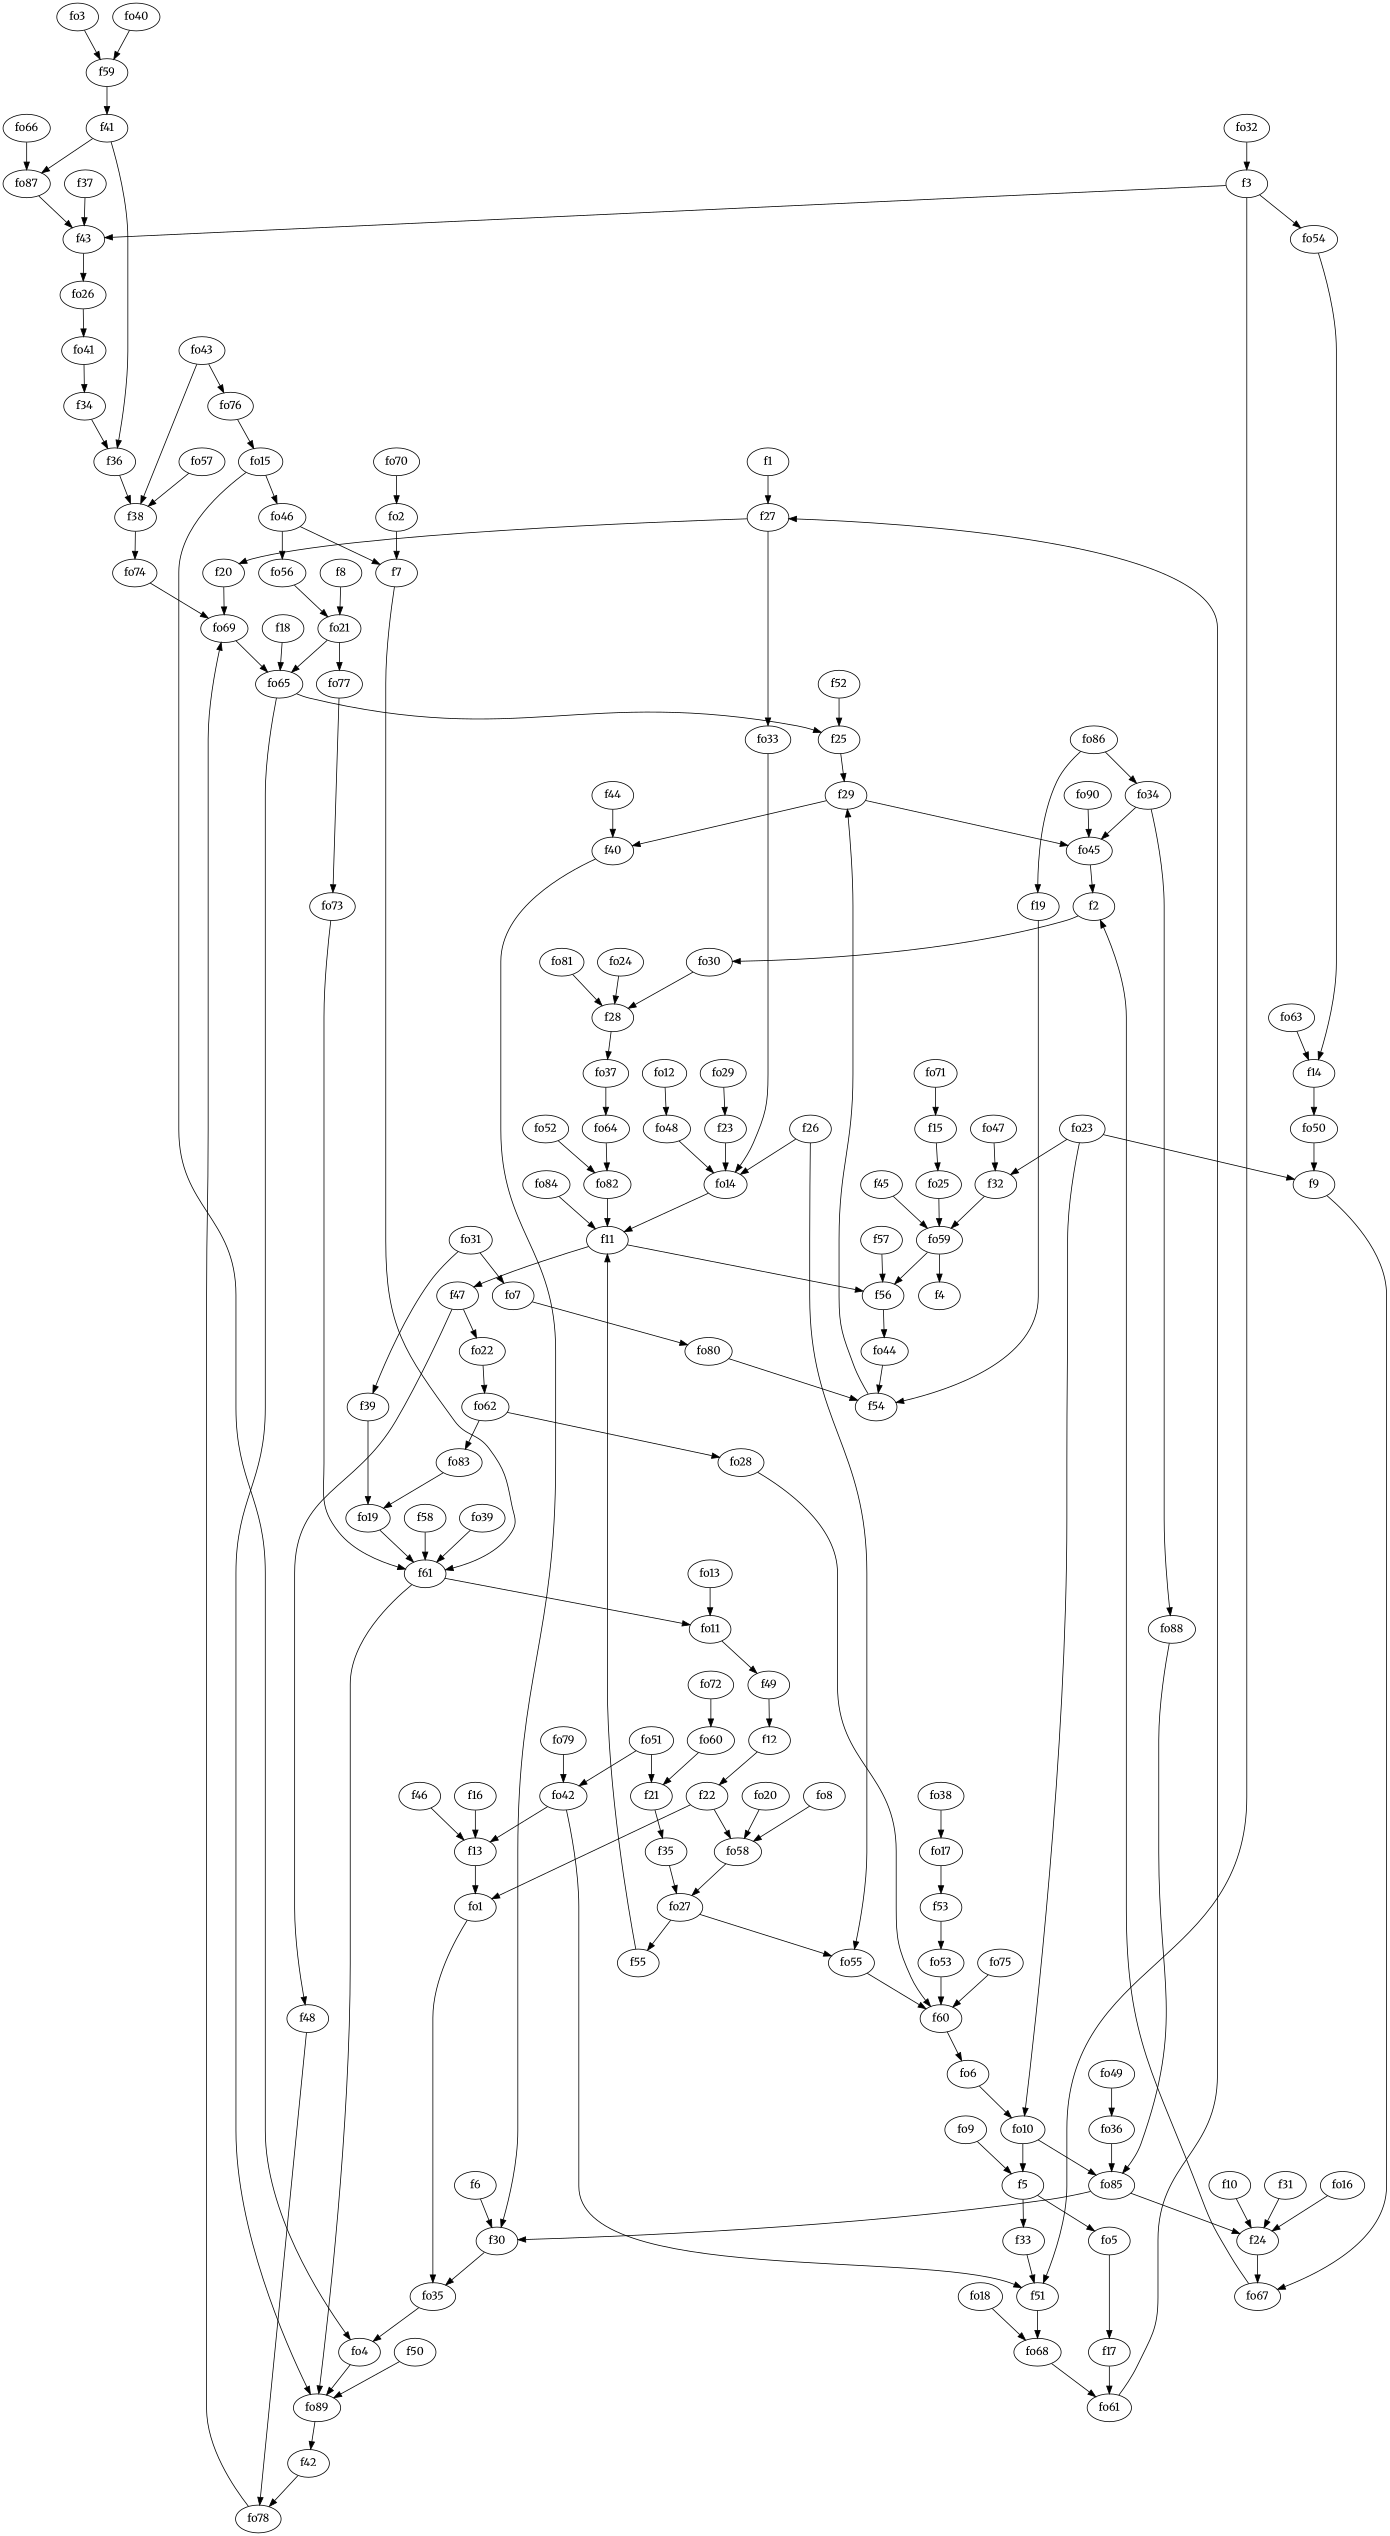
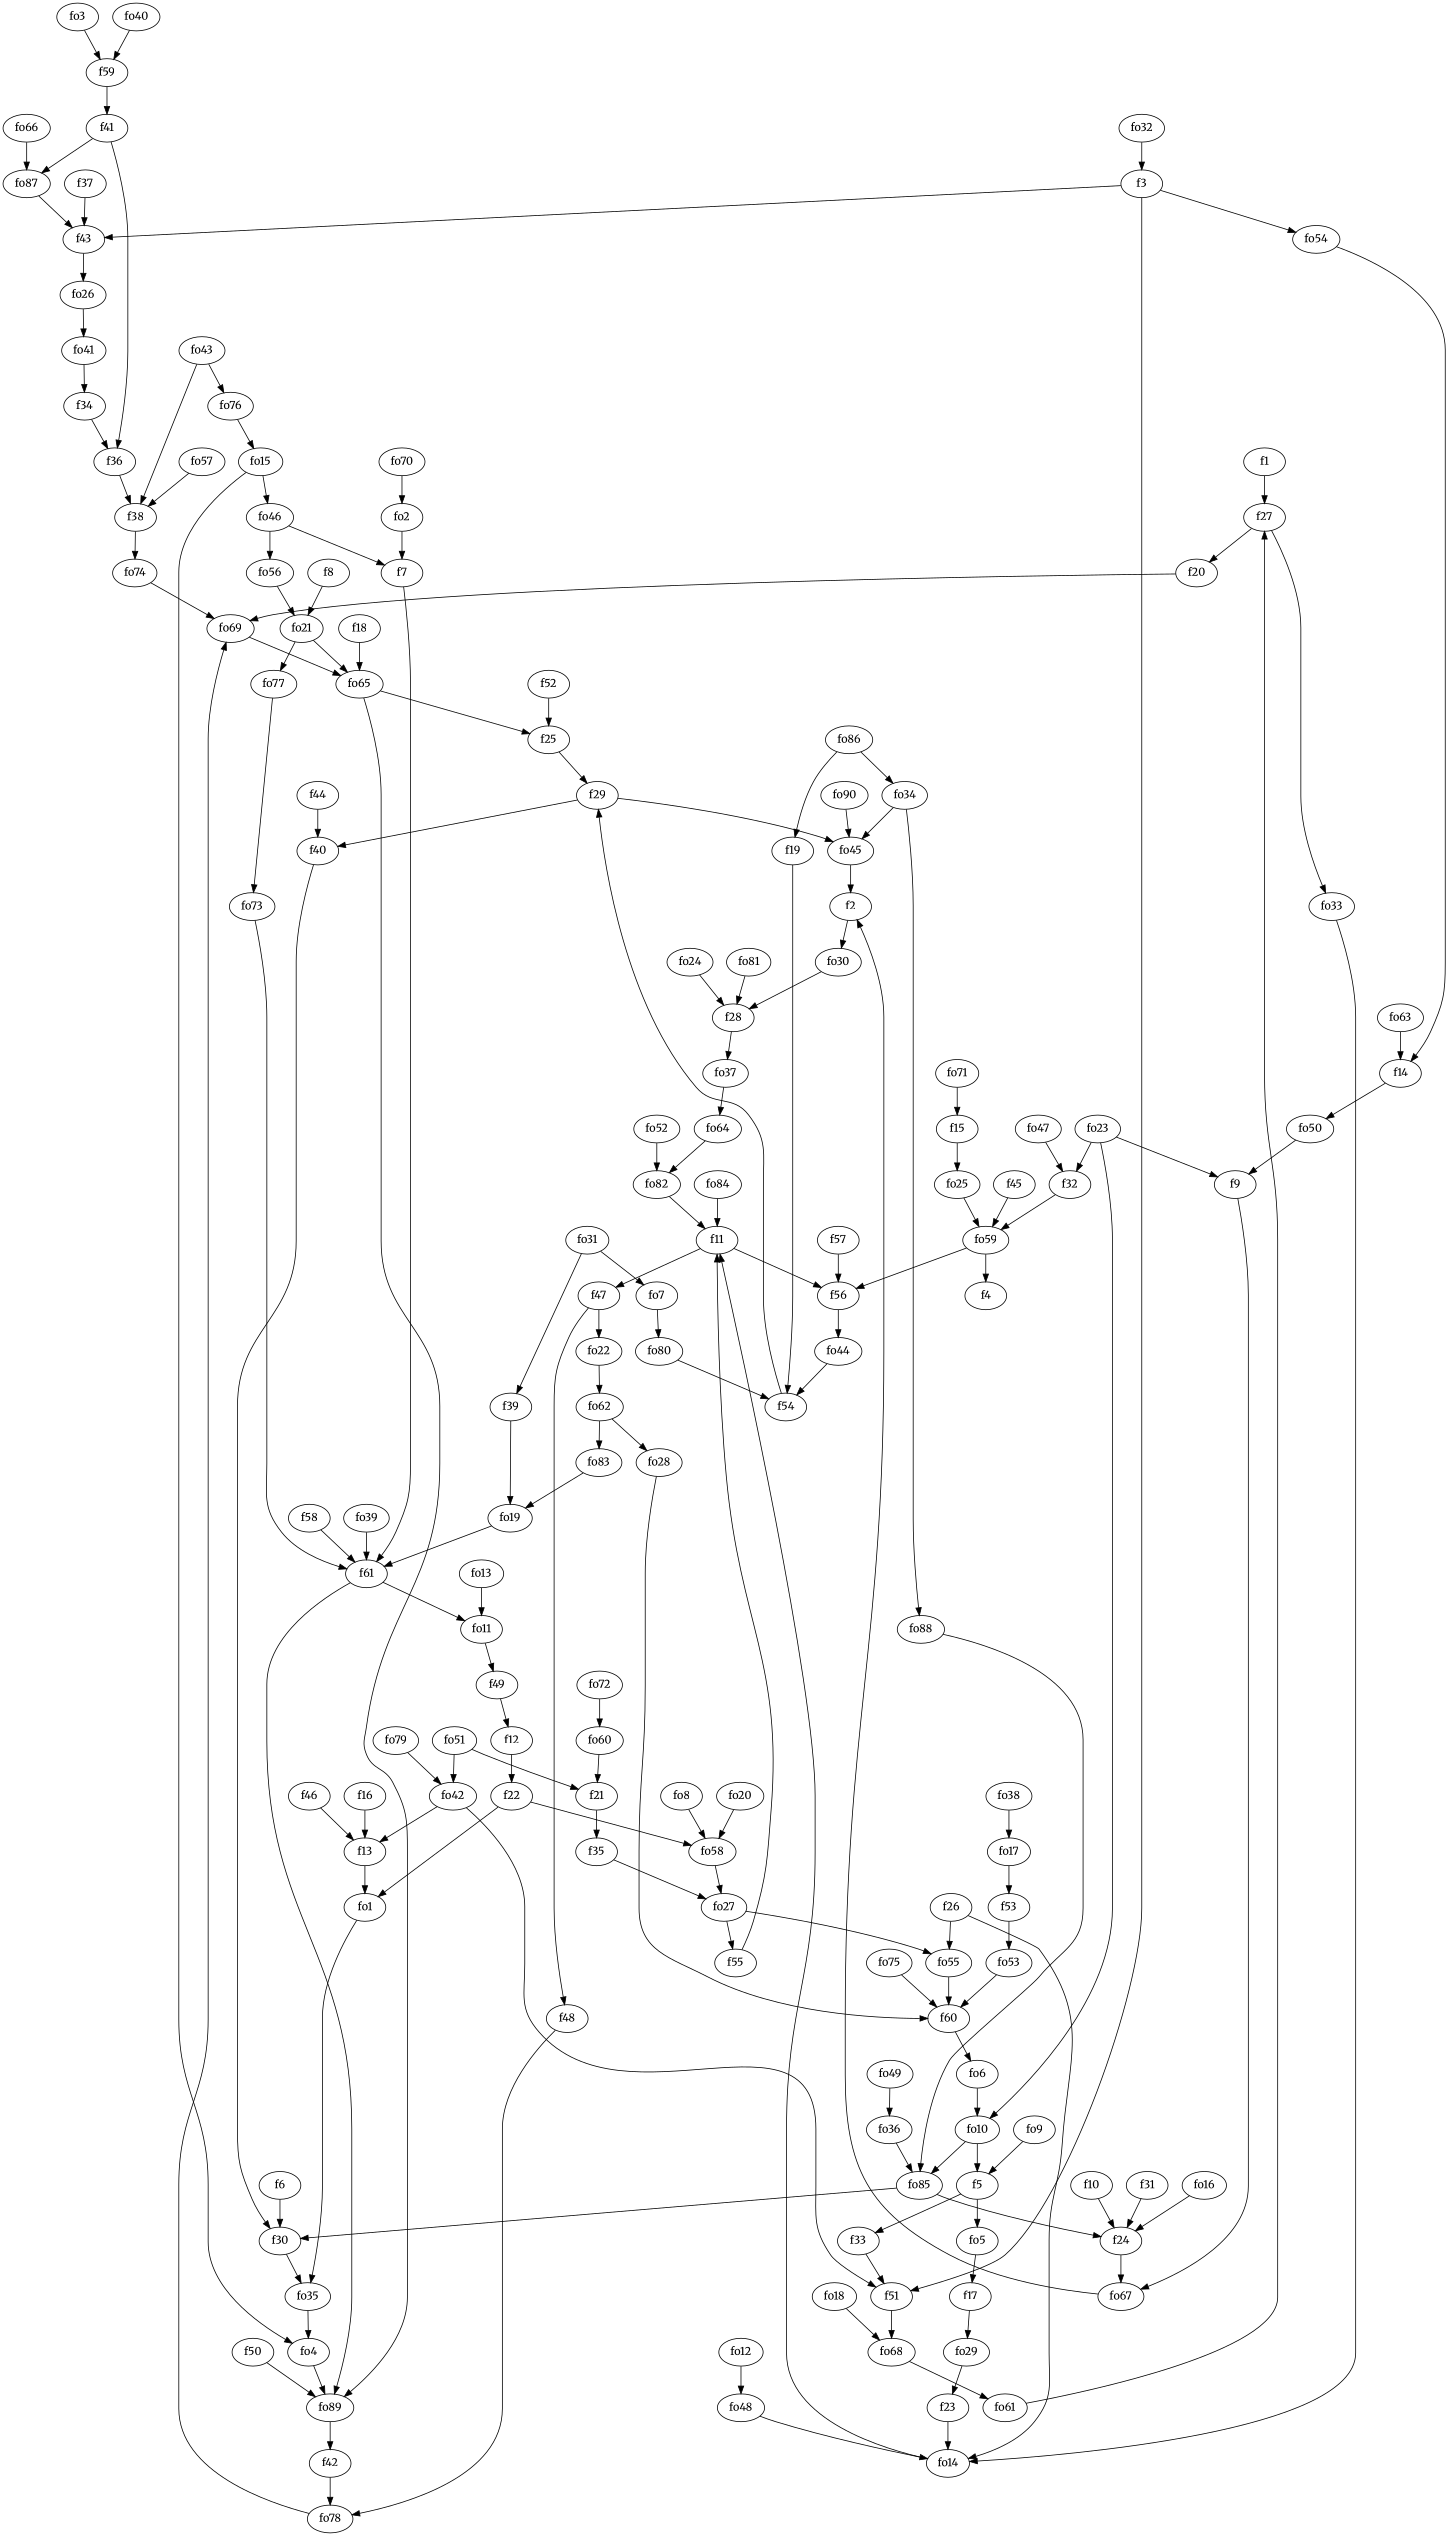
(1109, 2376) -> (969, 2321)
